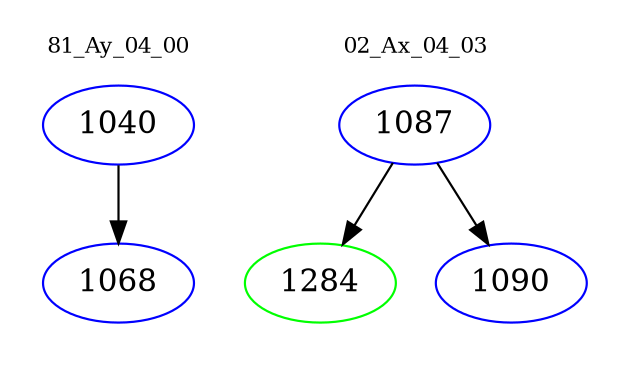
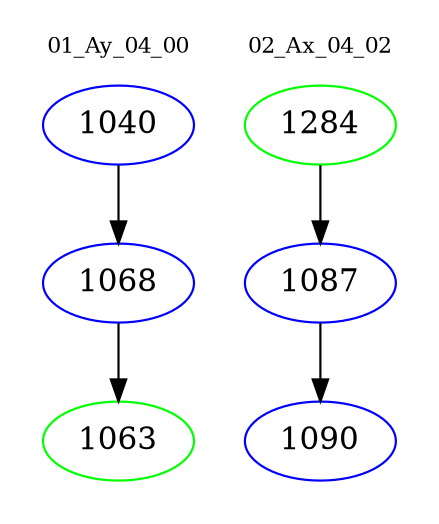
(119, 47) -> (119, 47)
(416, 47) -> (320, 47)
(374, 194) -> (320, 193)
none -> (119, 441)
